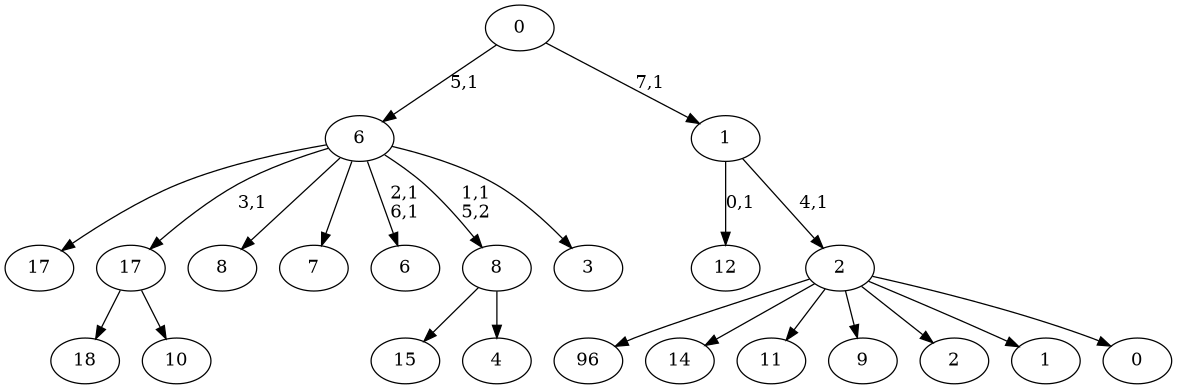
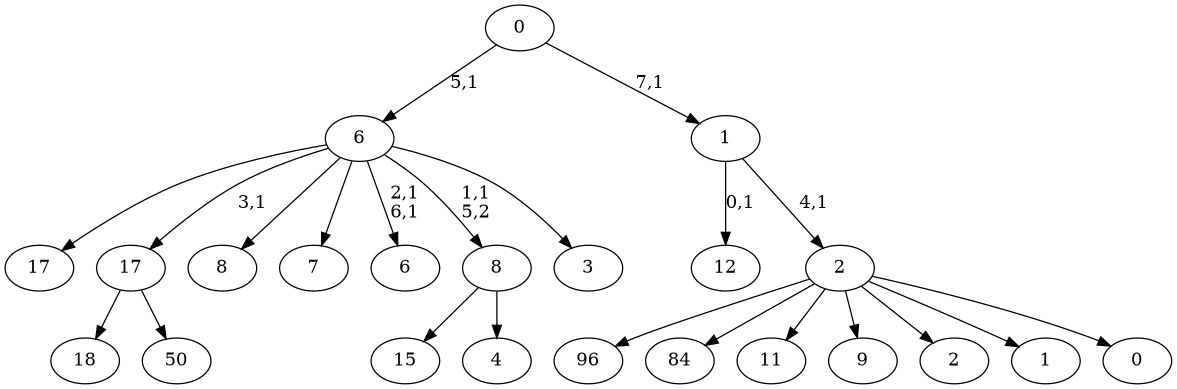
(177, 361) -> (177, 361)
(680, 361) -> (680, 361)
